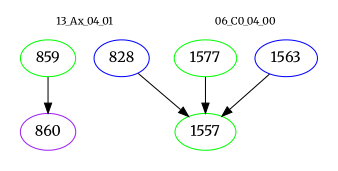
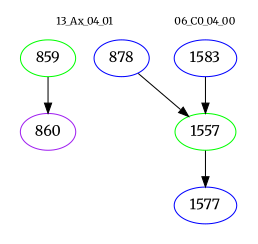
(122, 58) -> (122, 58)
(205, 58) -> (205, 205)
(286, 58) -> (205, 58)
(205, 90) -> (205, 164)
